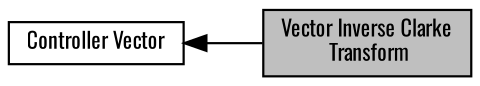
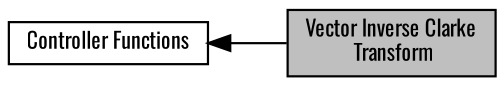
(96, 43) -> (108, 43)
